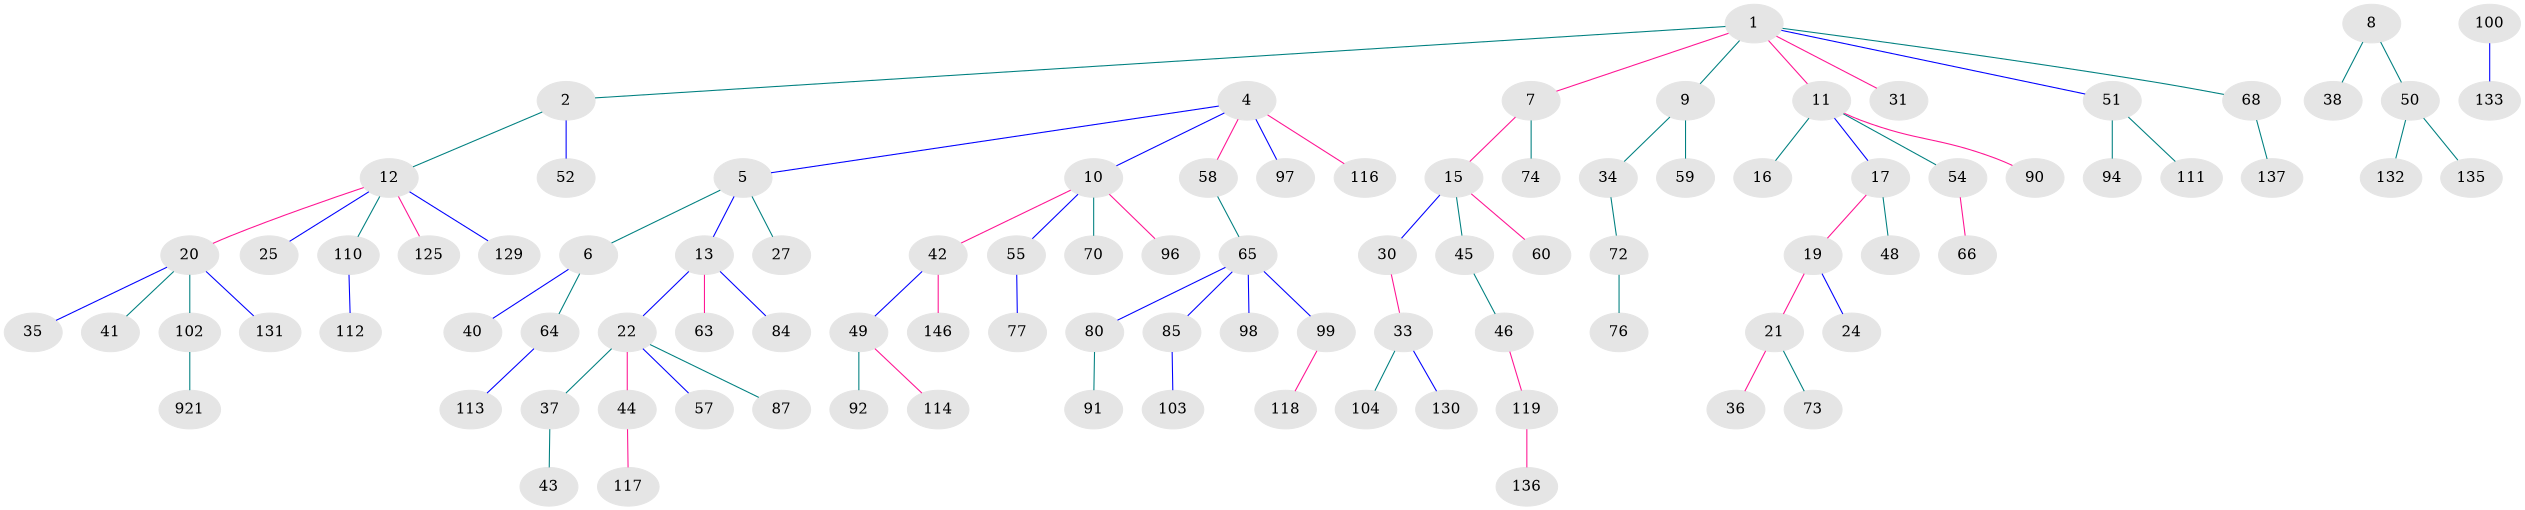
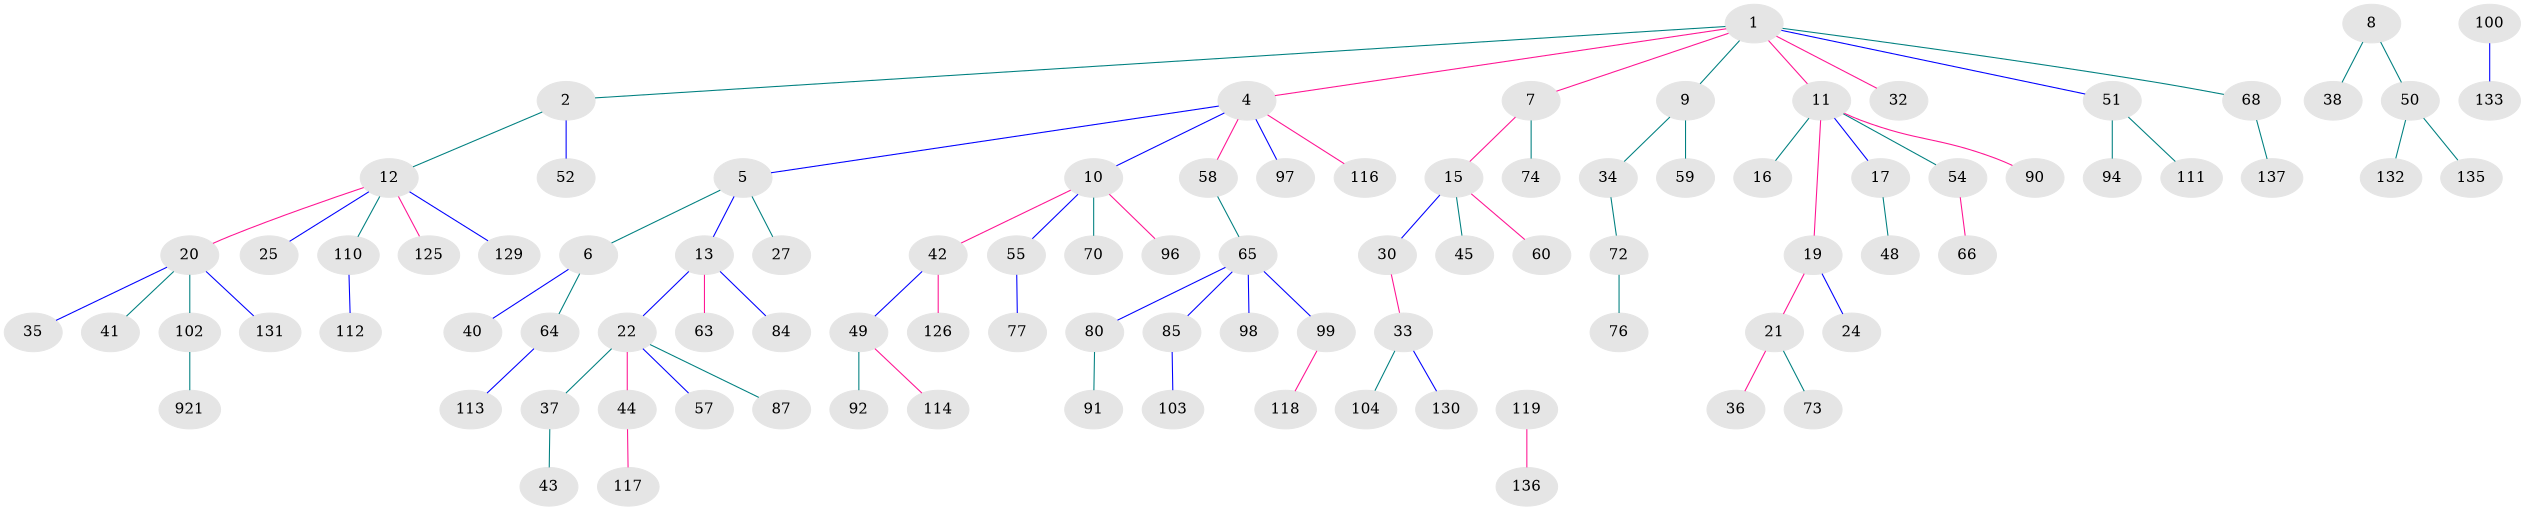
none -> (1501, 62)
(1899, 101) -> (1899, 101)
(1847, 217) -> (1817, 178)
(938, 332) -> (938, 332)
(1504, 332) -> none
